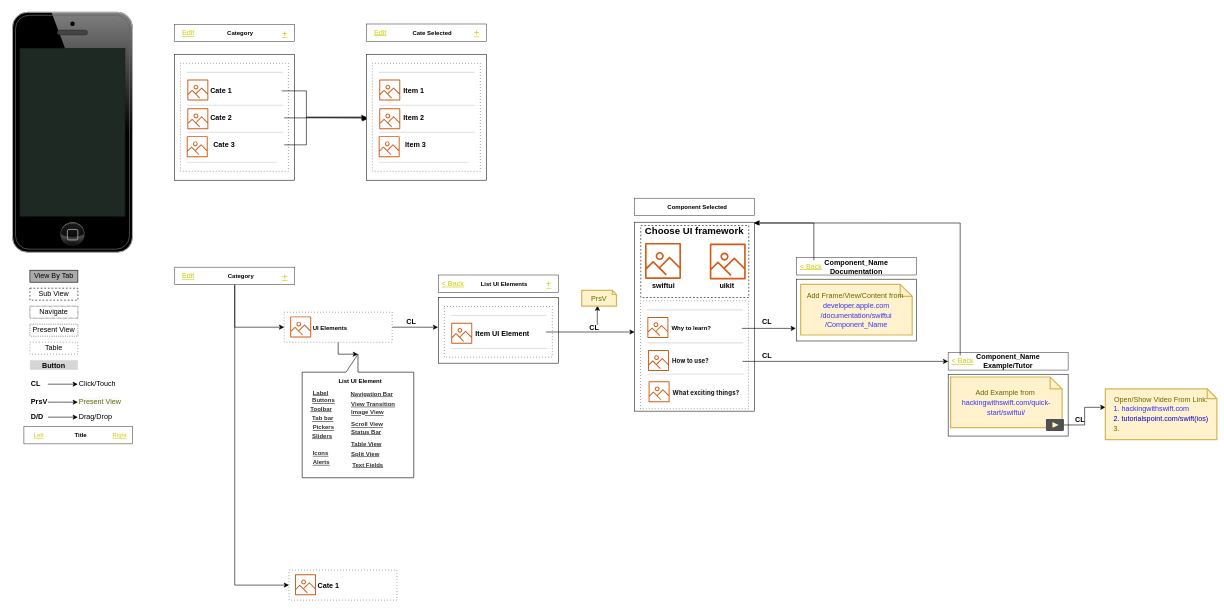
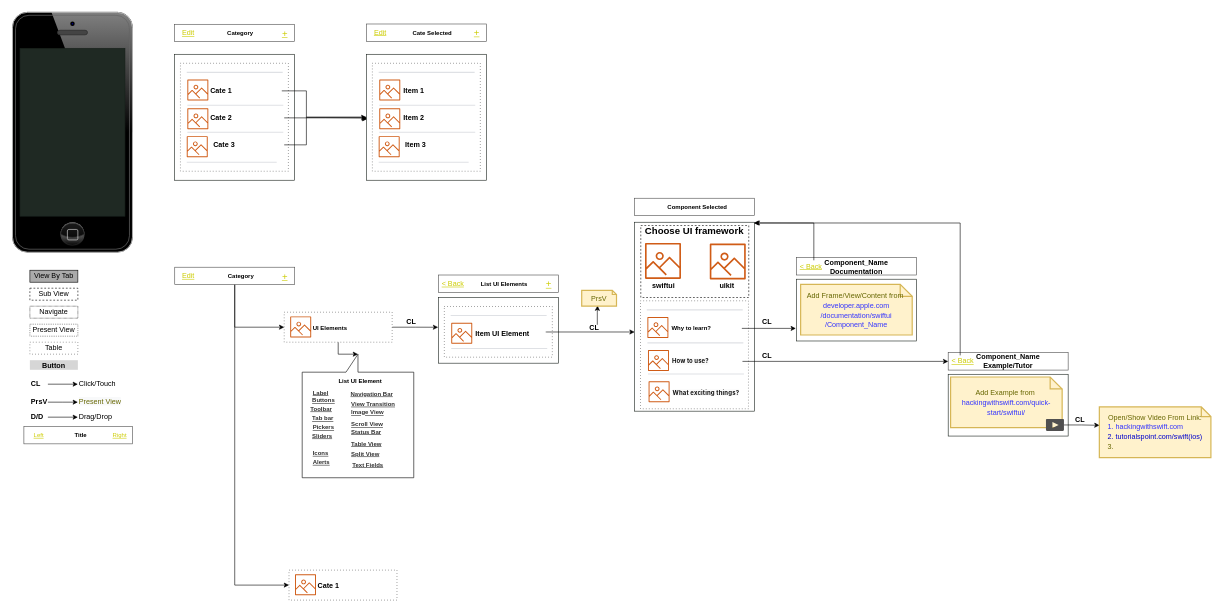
(1161, 414) -> (1155, 432)
